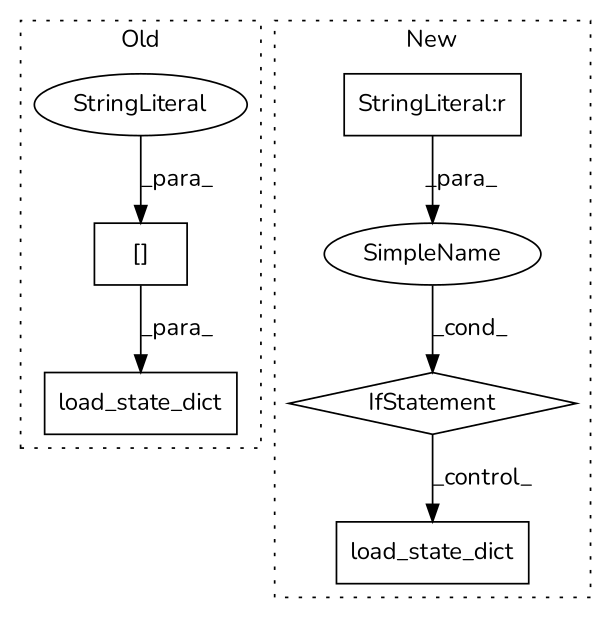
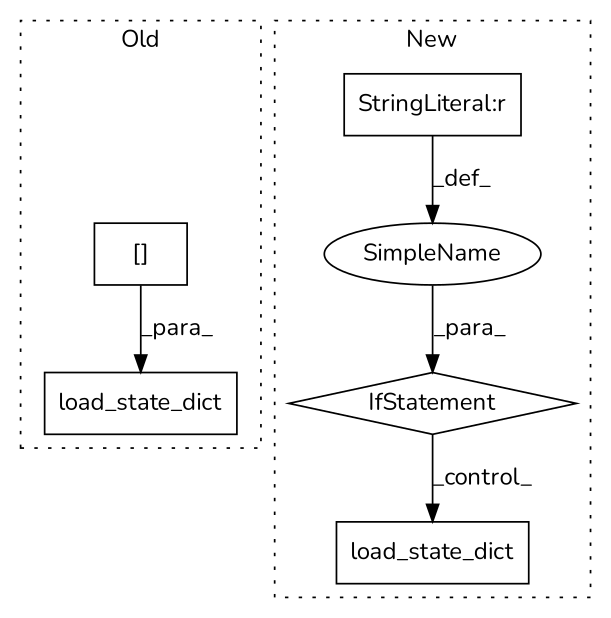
(141, 105) -> none
(462, 179) -> (462, 179)
(470, 329) -> (470, 329)
